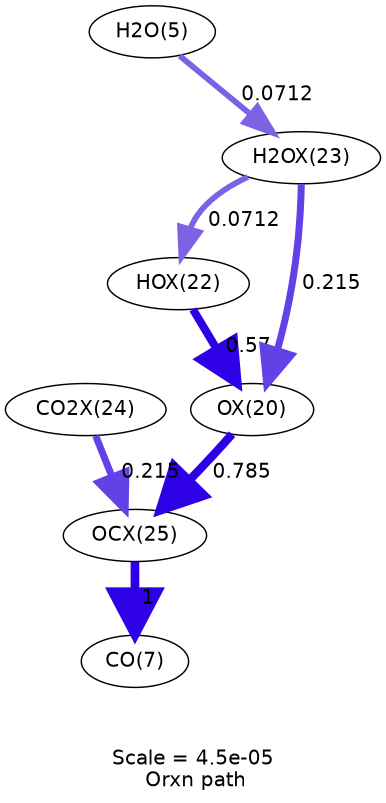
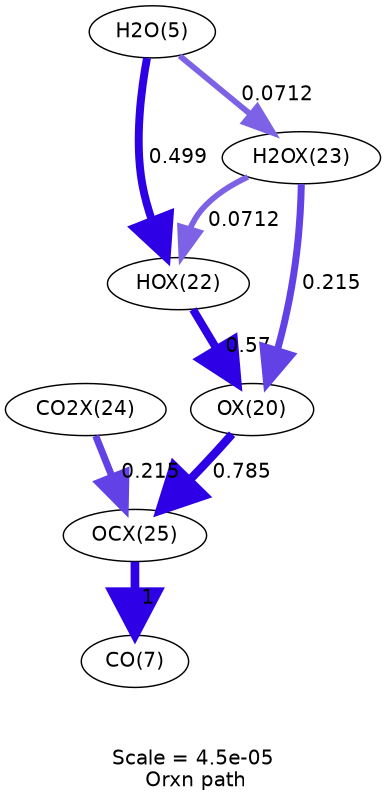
none -> (139, 140)
